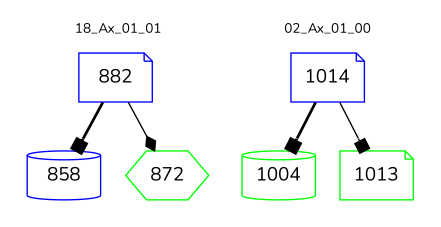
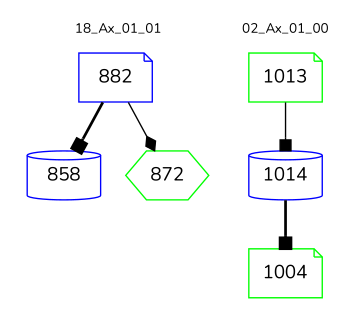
(328, 78) -> (286, 175)
(349, 120) -> (286, 120)
(279, 175) -> (286, 273)
